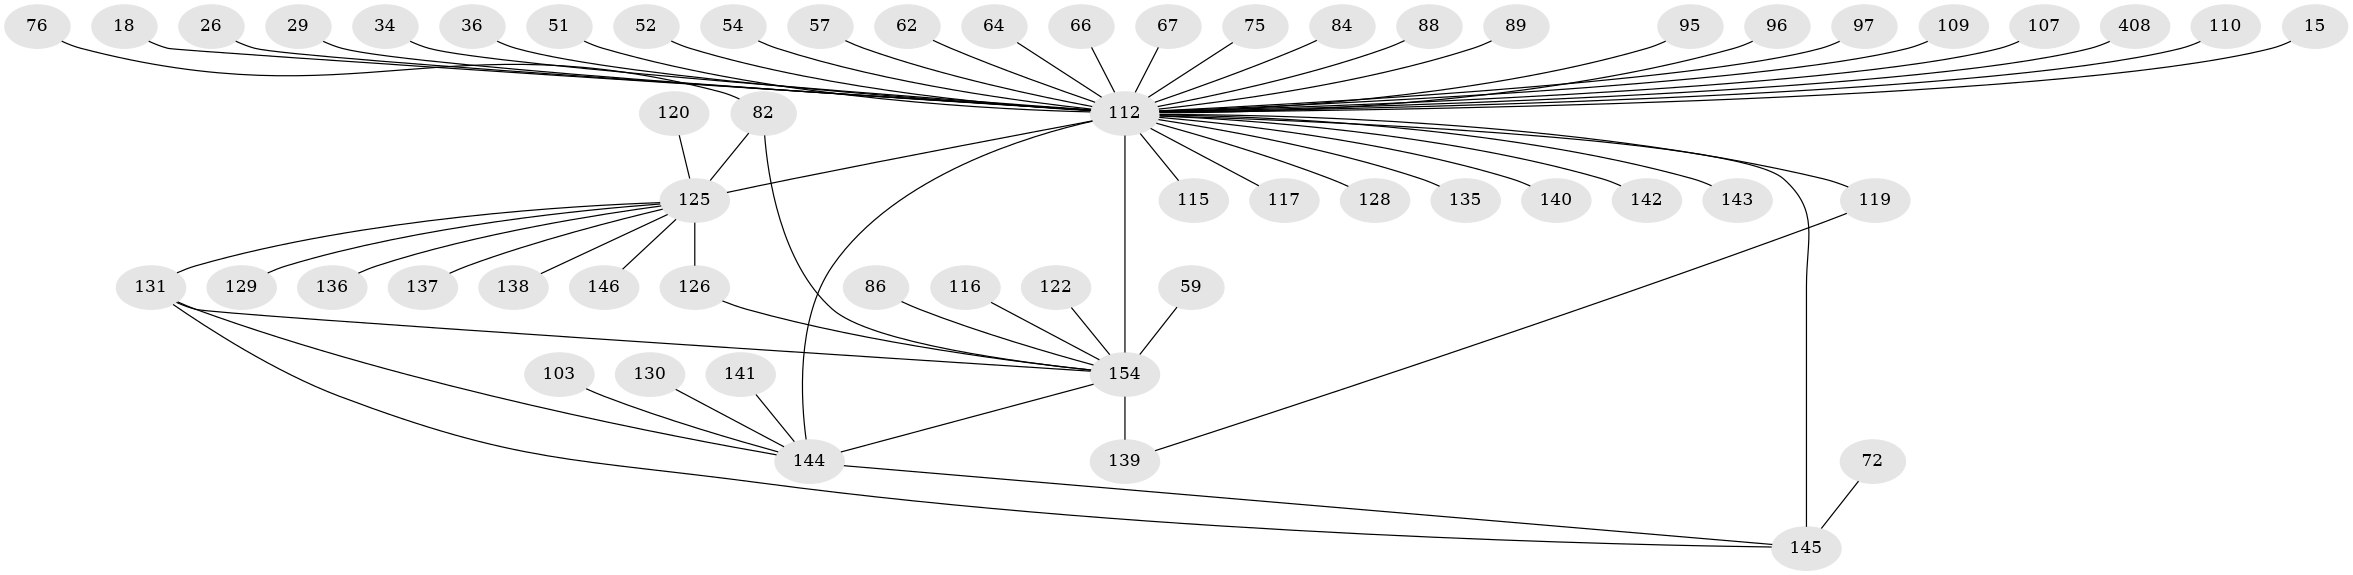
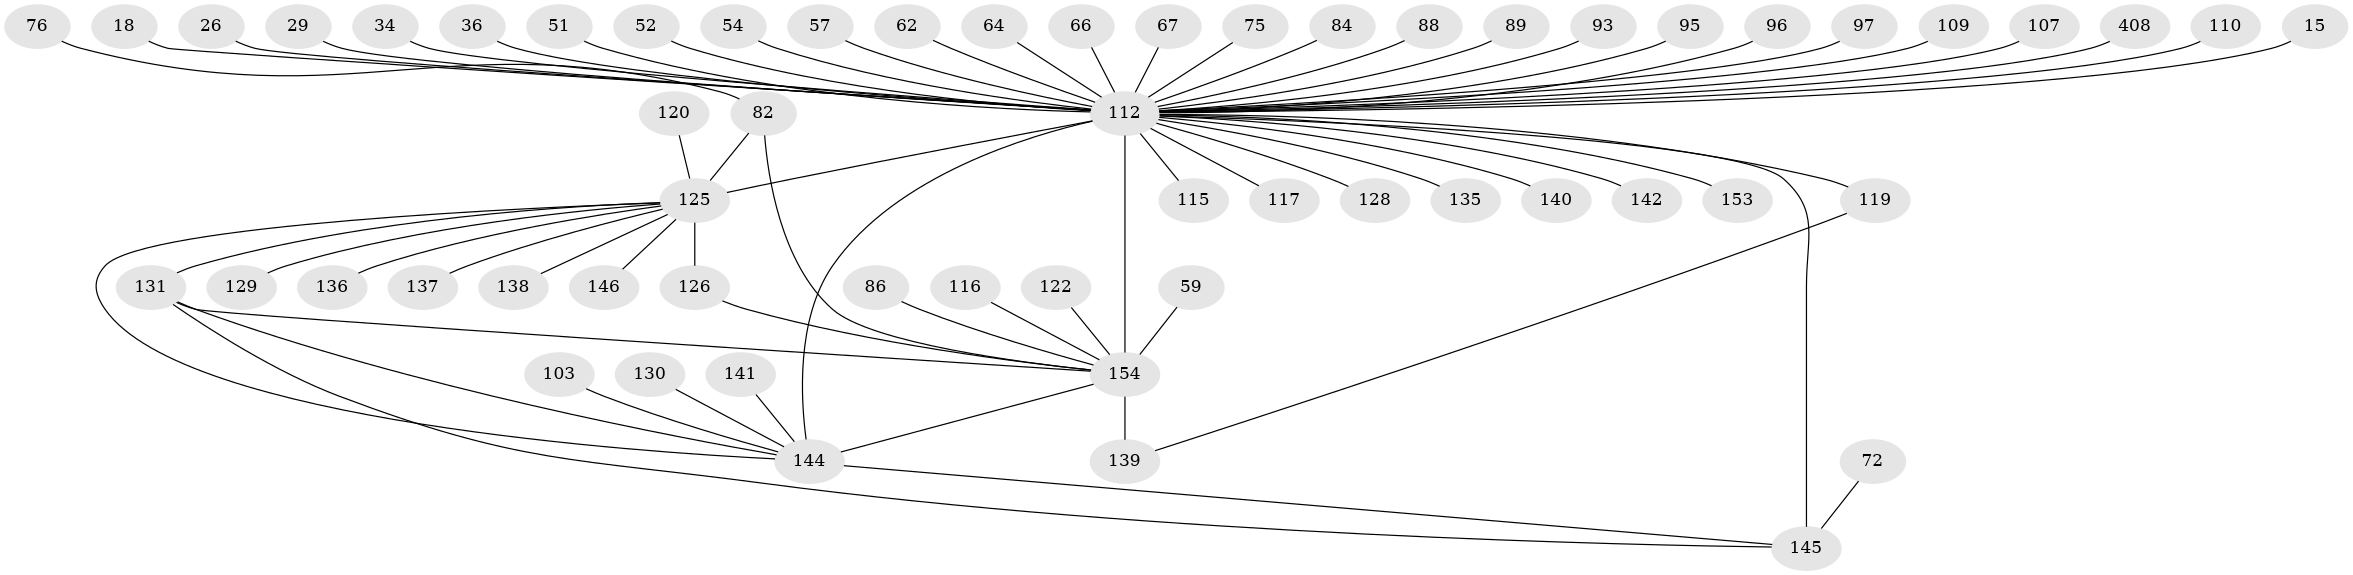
none -> (1603, 27)
(1738, 201) -> (1738, 201)
none -> (139, 338)
